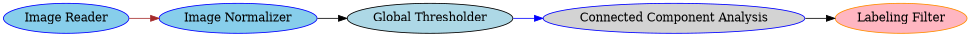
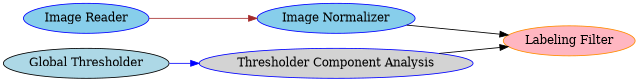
(328, 18) -> (453, 30)
(674, 18) -> (336, 63)
